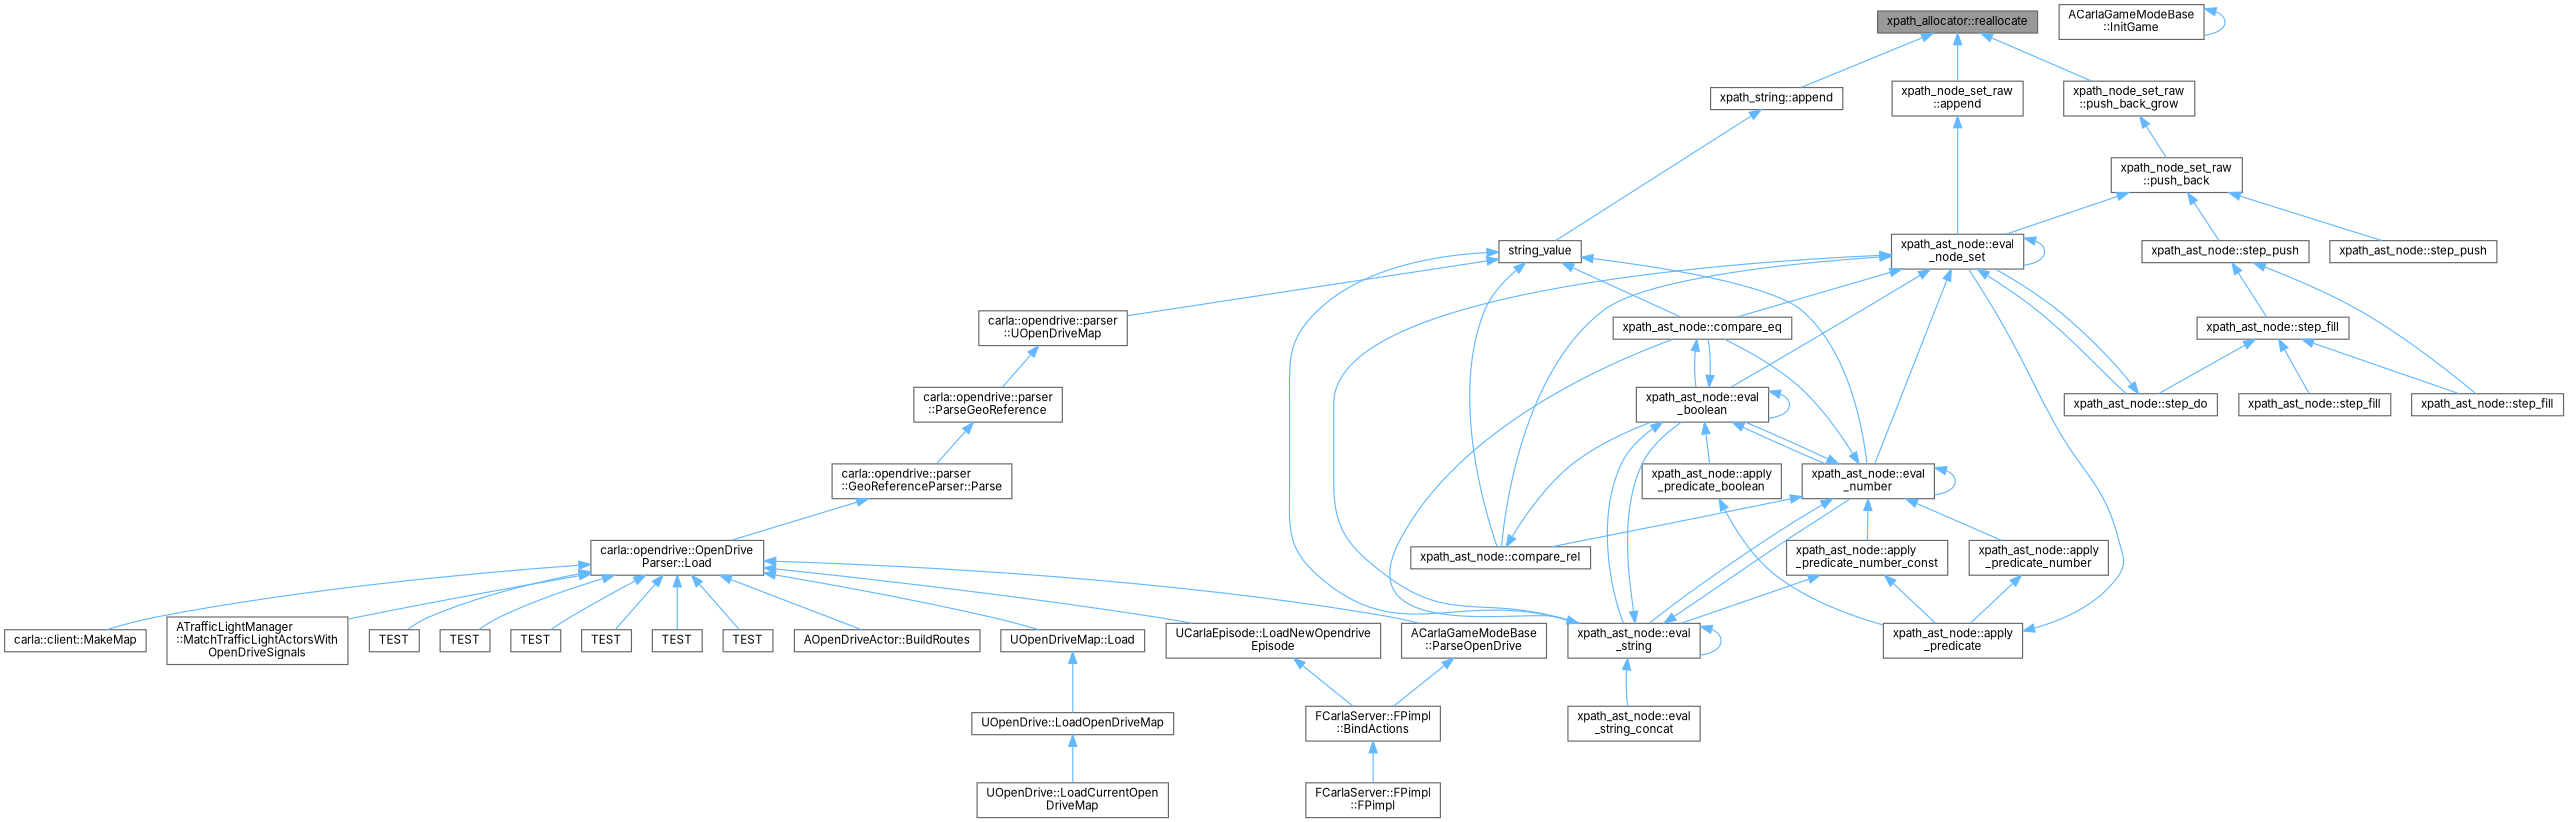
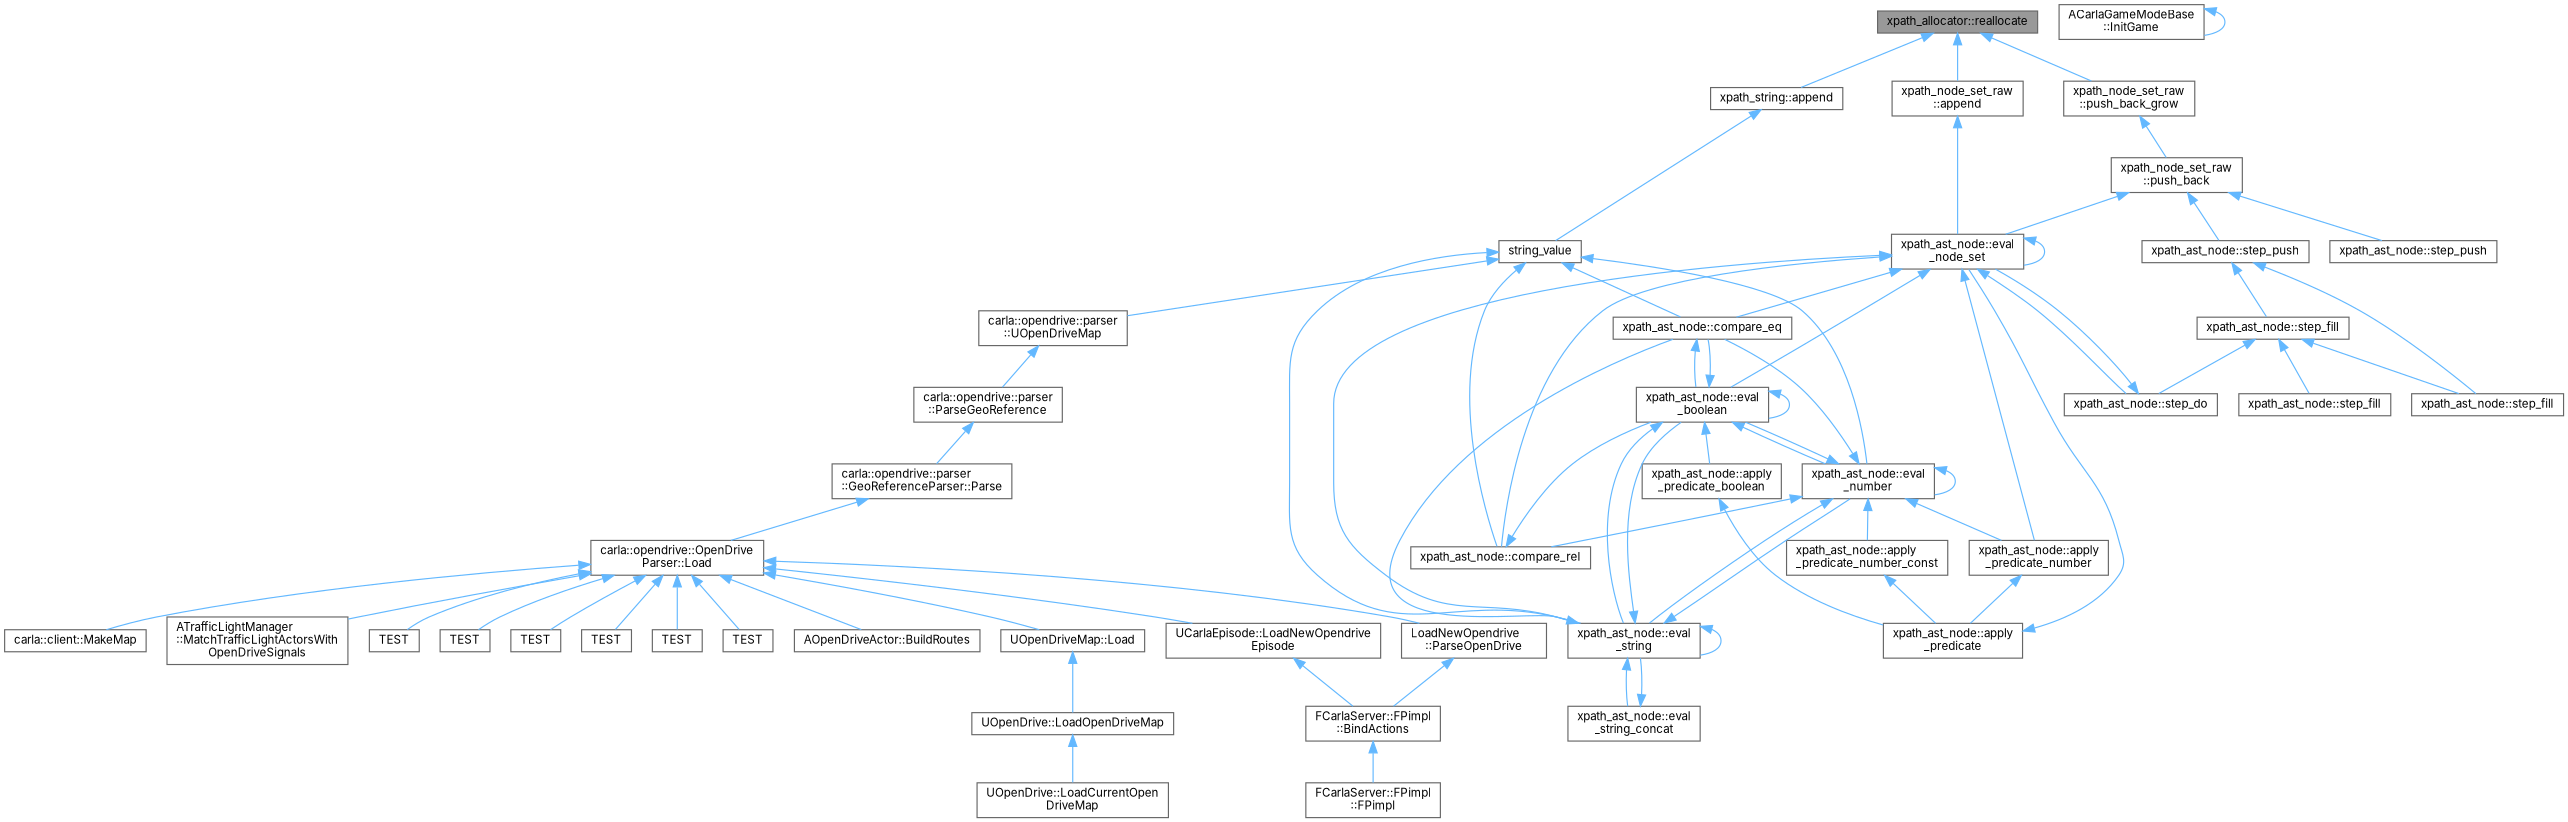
(1911, 372) -> (2000, 410)
(1745, 601) -> (1642, 676)
(1474, 641) -> (1474, 641)
